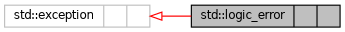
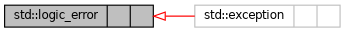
(177, 16) -> (180, 16)
